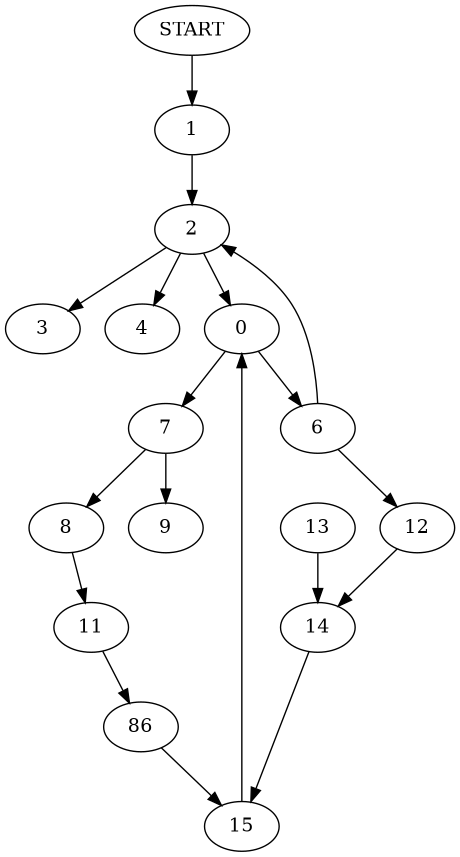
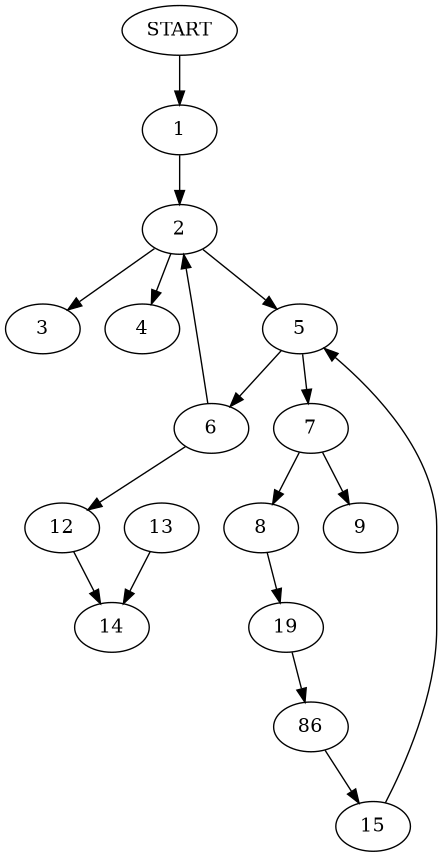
(242, 329) -> (300, 329)
(91, 627) -> (286, 627)
(282, 720) -> none
